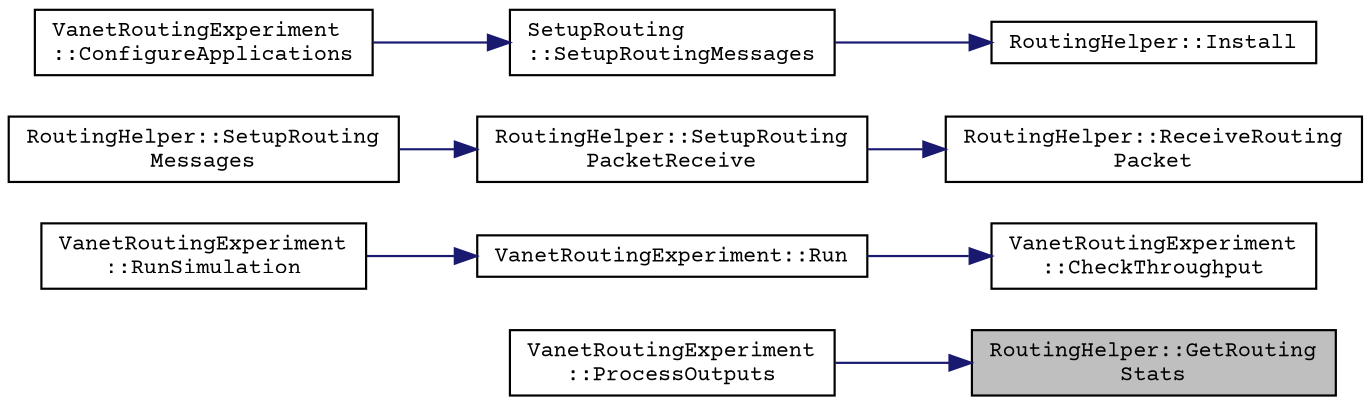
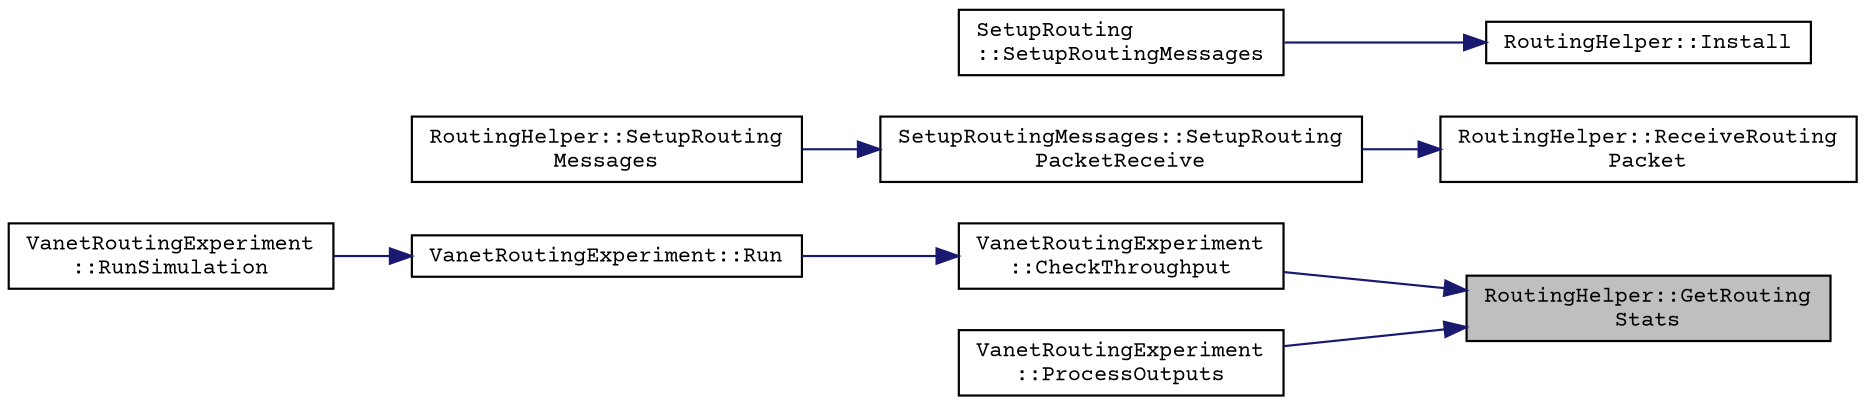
(204, 42) -> none
(672, 149) -> (1121, 149)
none -> (1364, 280)
